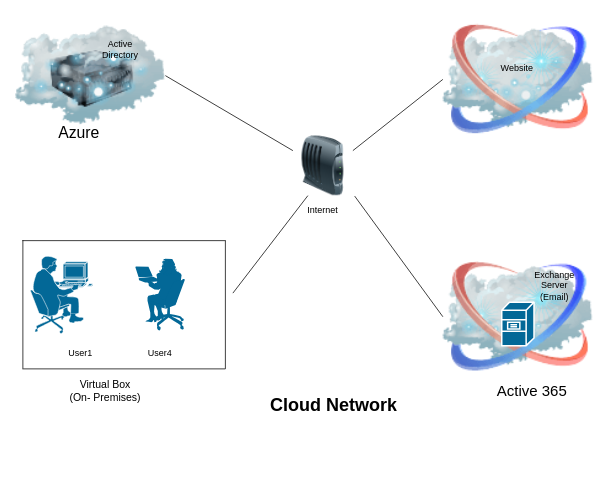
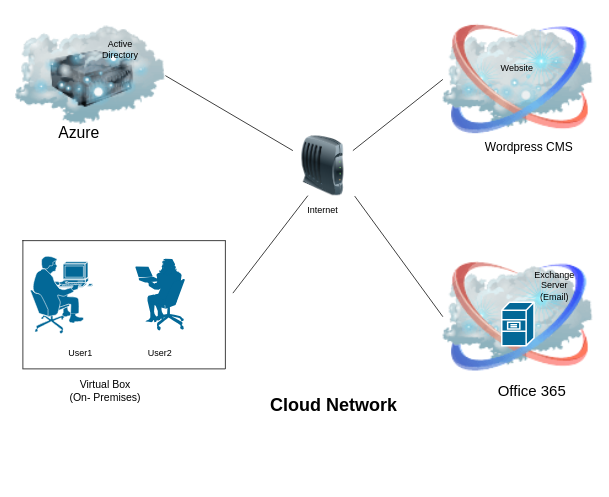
none -> (529, 147)
(160, 353) -> (160, 353)
(532, 390) -> (532, 390)
